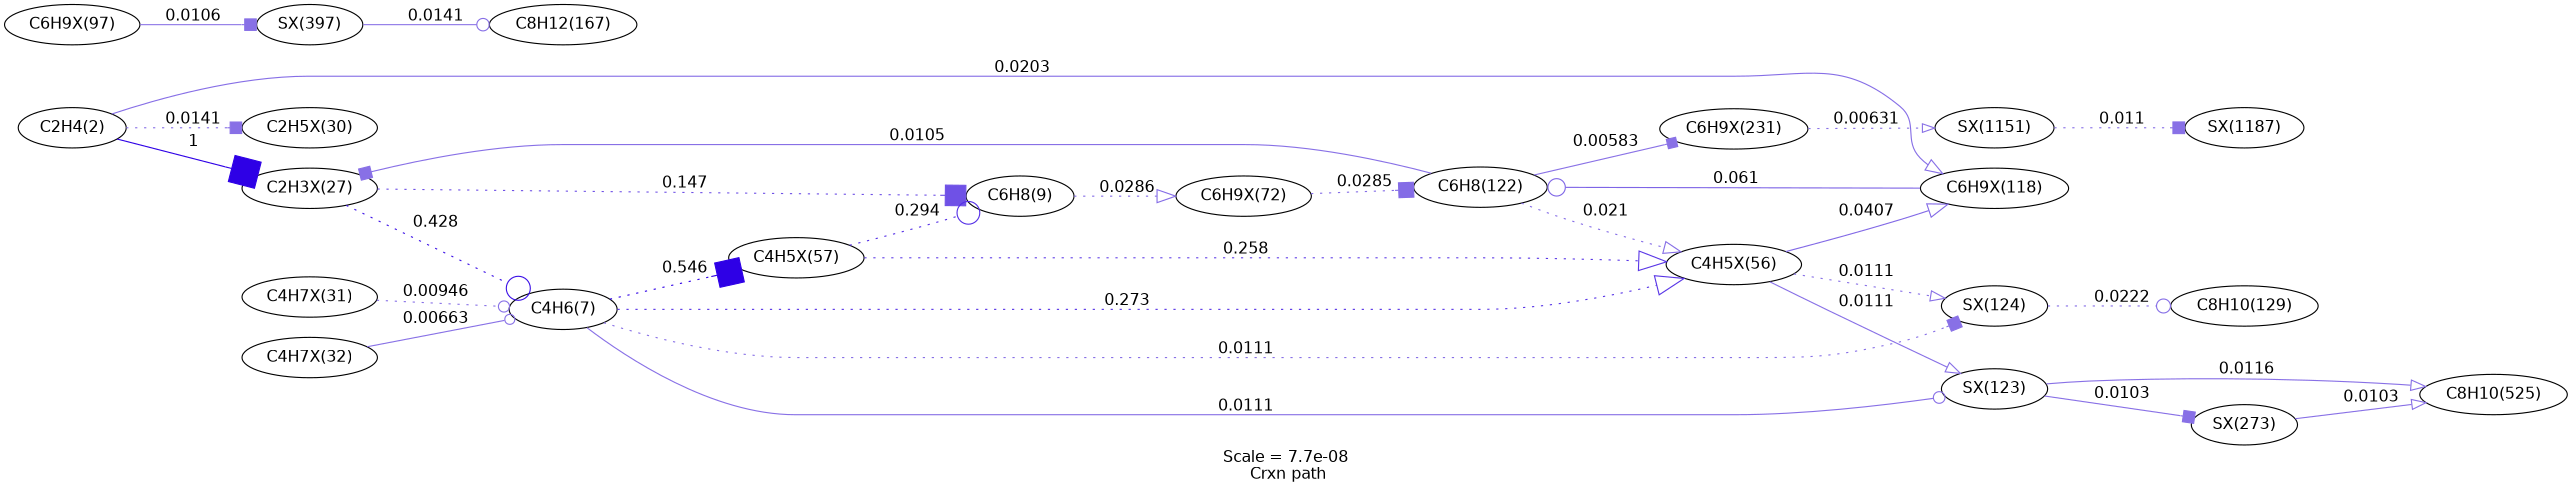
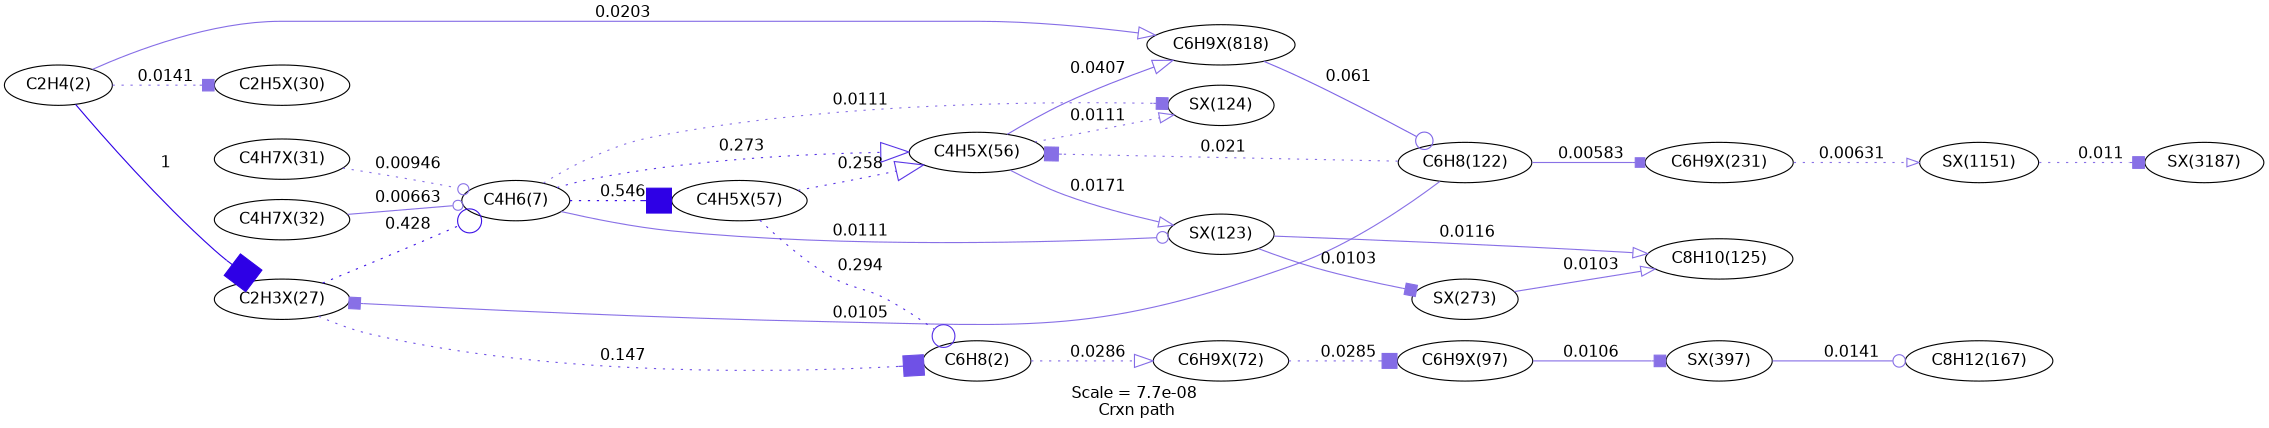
(2244, 128) -> (2204, 163)
(1995, 188) -> (1221, 45)
(1353, 192) -> (1334, 361)
(1020, 196) -> (977, 361)
(1592, 227) -> (1230, 158)
(1864, 302) -> (1096, 187)
(2244, 306) -> none
(2494, 395) -> (1719, 259)
